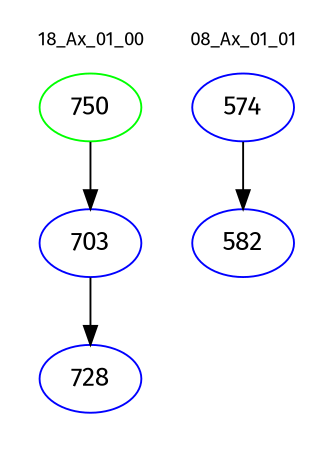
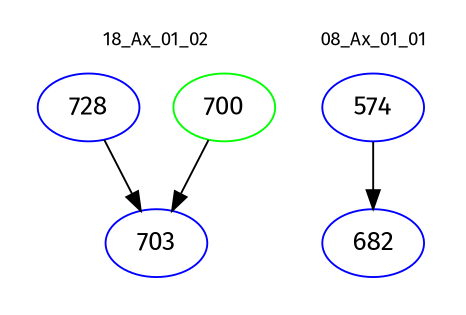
(91, 41) -> (156, 41)
(90, 107) -> (224, 107)
(243, 243) -> (373, 243)
(90, 302) -> (118, 167)
